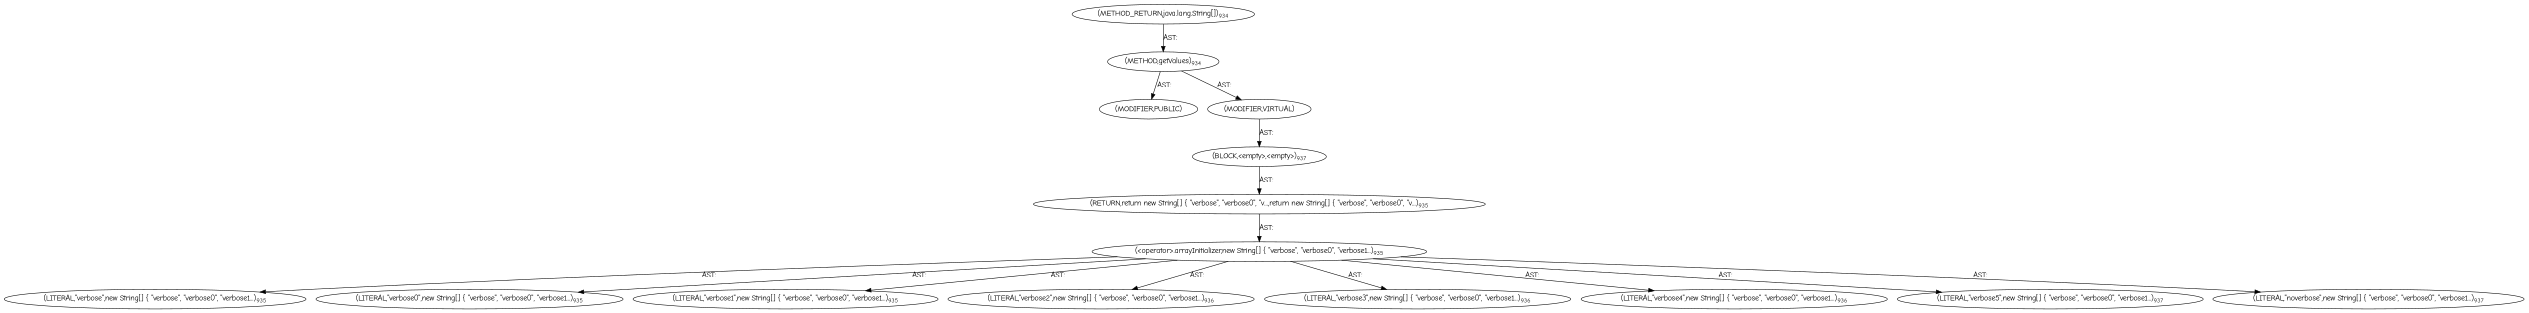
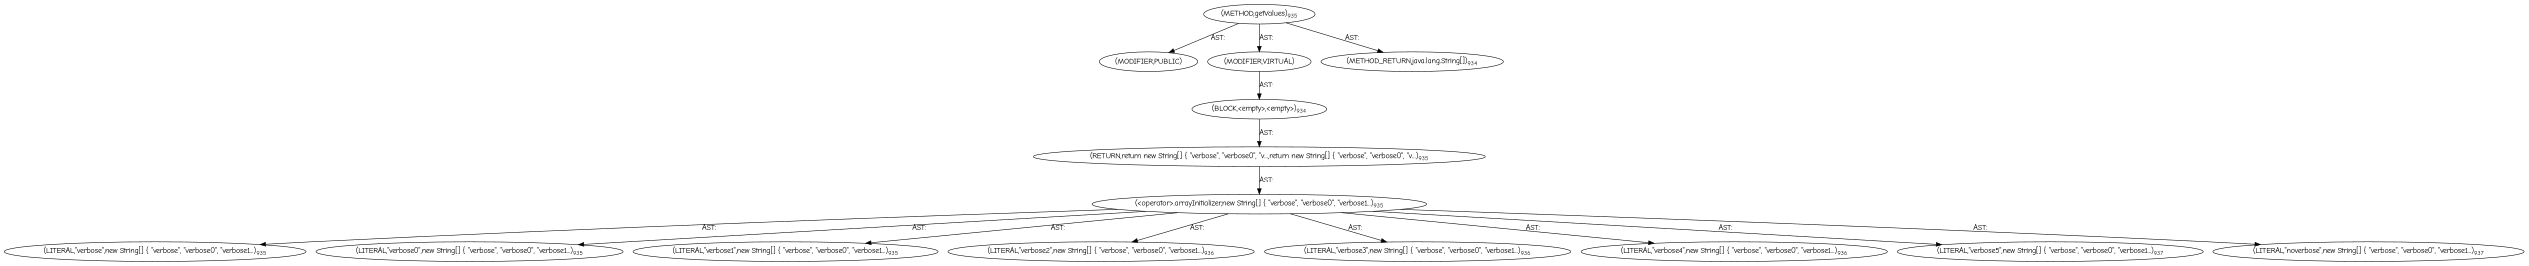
(1163, 35) -> (1332, 37)
(1197, 61) -> (1293, 13)
(1302, 156) -> (1302, 108)
